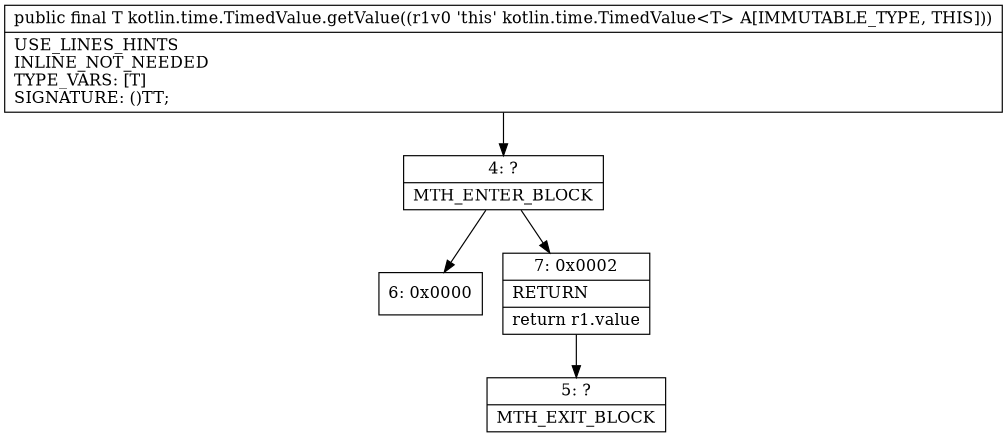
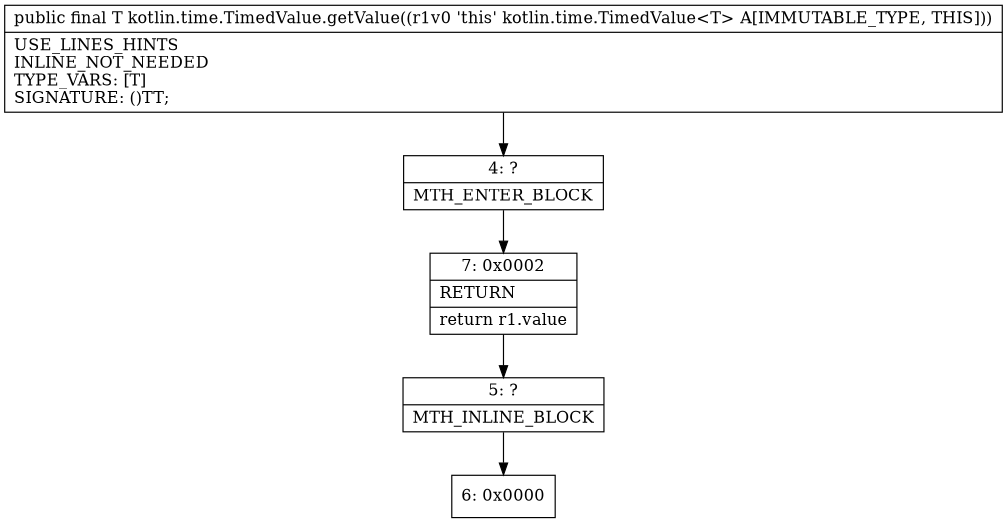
(468, 236) -> (503, 448)
(576, 418) -> (503, 418)
